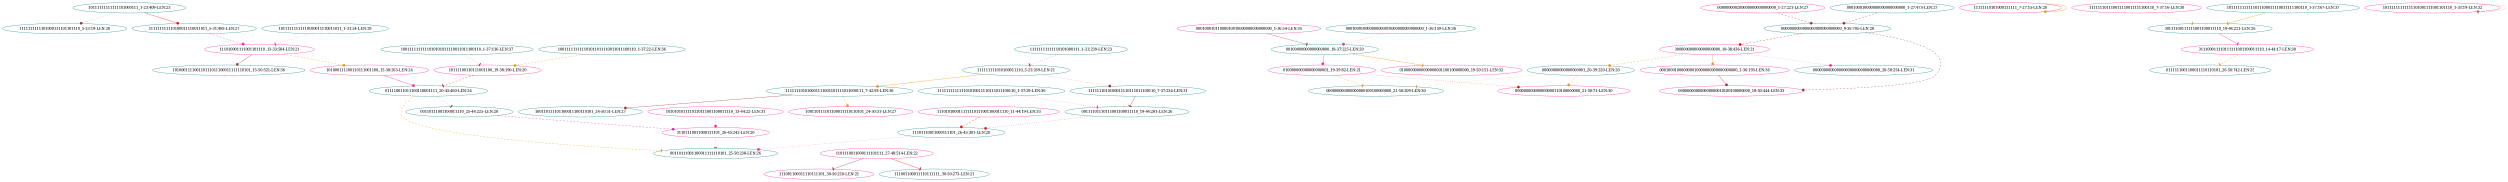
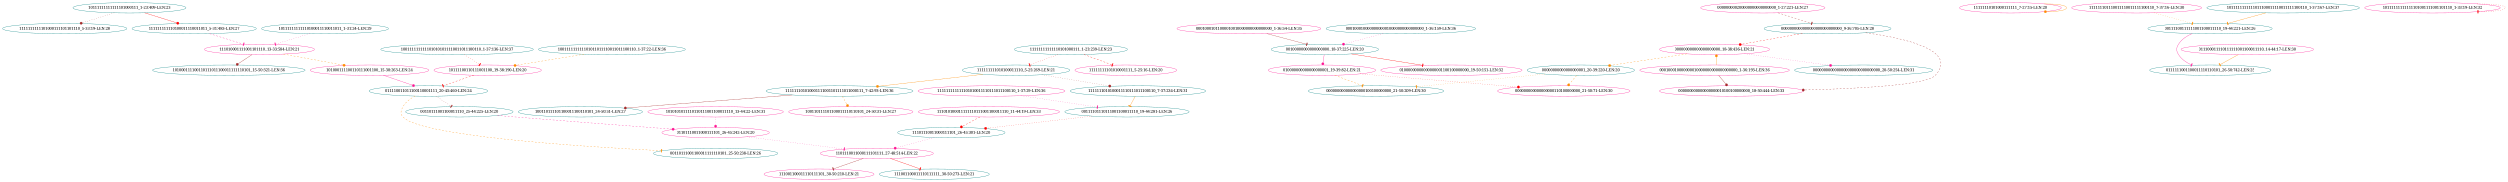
(1892, 8) -> none
(1794, 18) -> (1794, 18)
(226, 39) -> (226, 39)
(2228, 39) -> (2177, 49)
(1713, 59) -> (1717, 61)
(2230, 59) -> (2230, 59)
(1387, 60) -> (1387, 60)
none -> (1126, 70)
(991, 91) -> (991, 91)
(1133, 101) -> (1133, 101)
(716, 142) -> (795, 143)
(836, 143) -> (915, 143)
